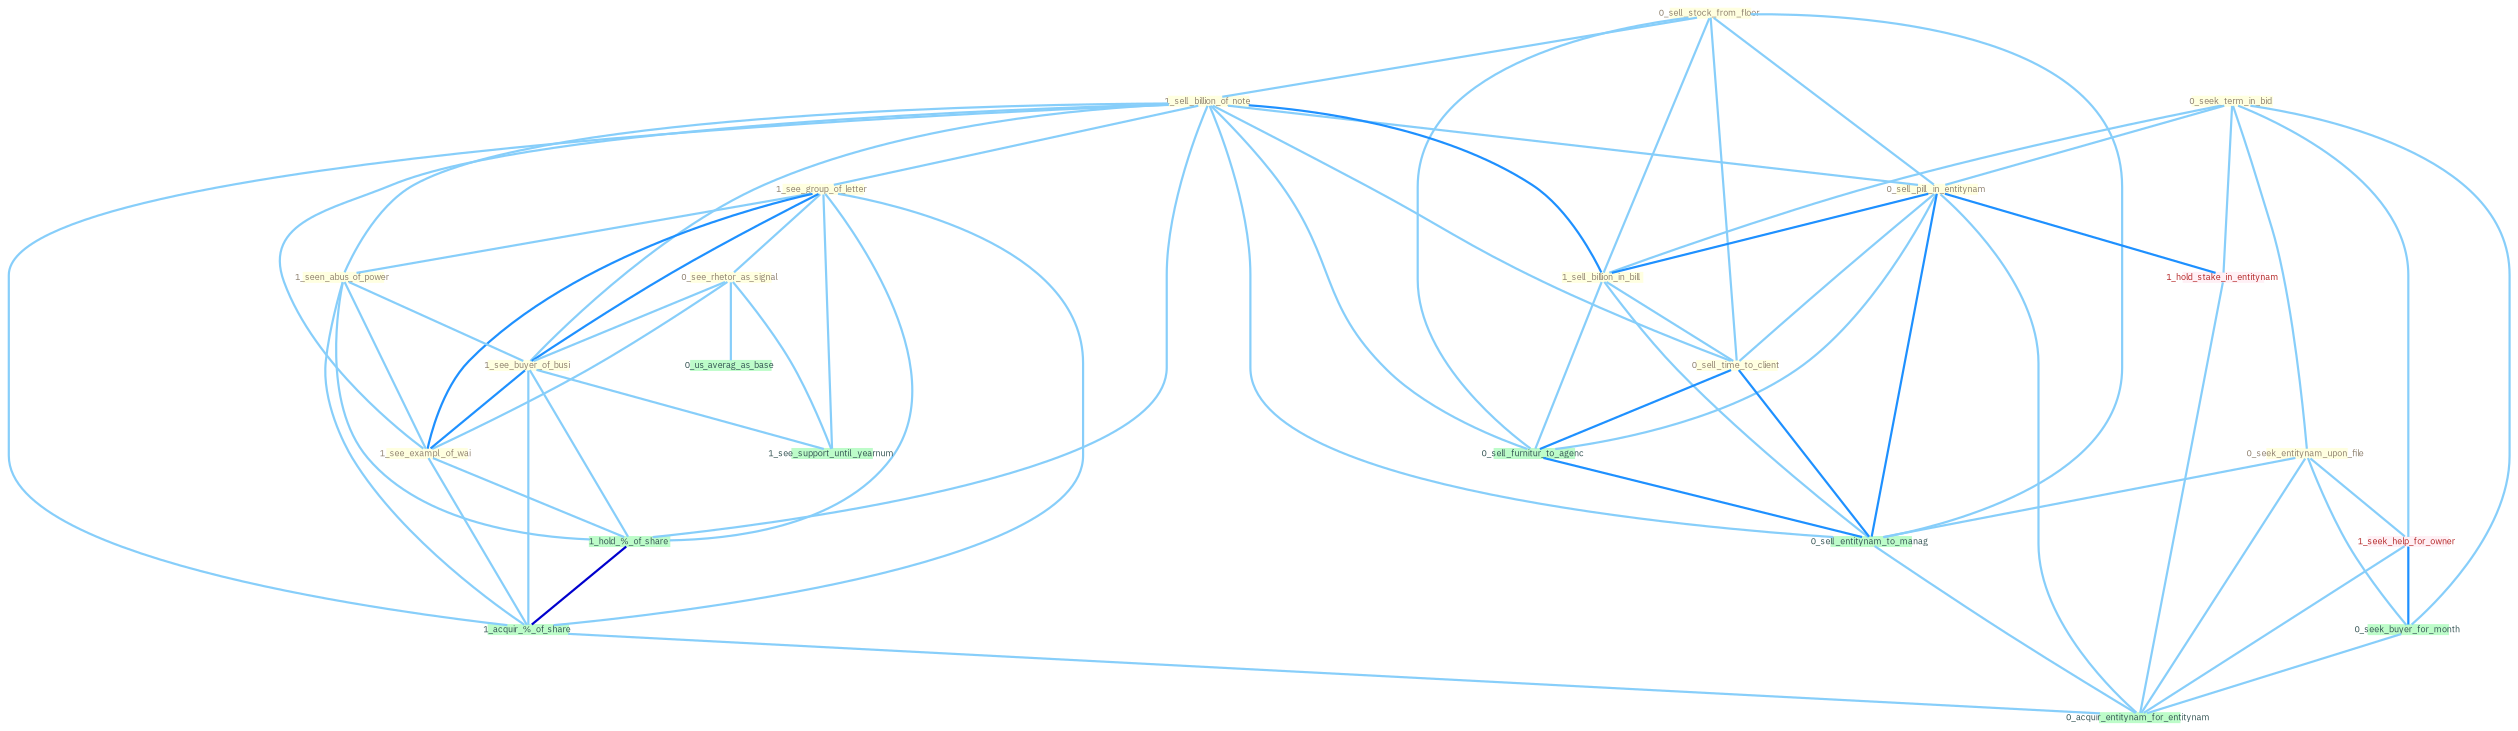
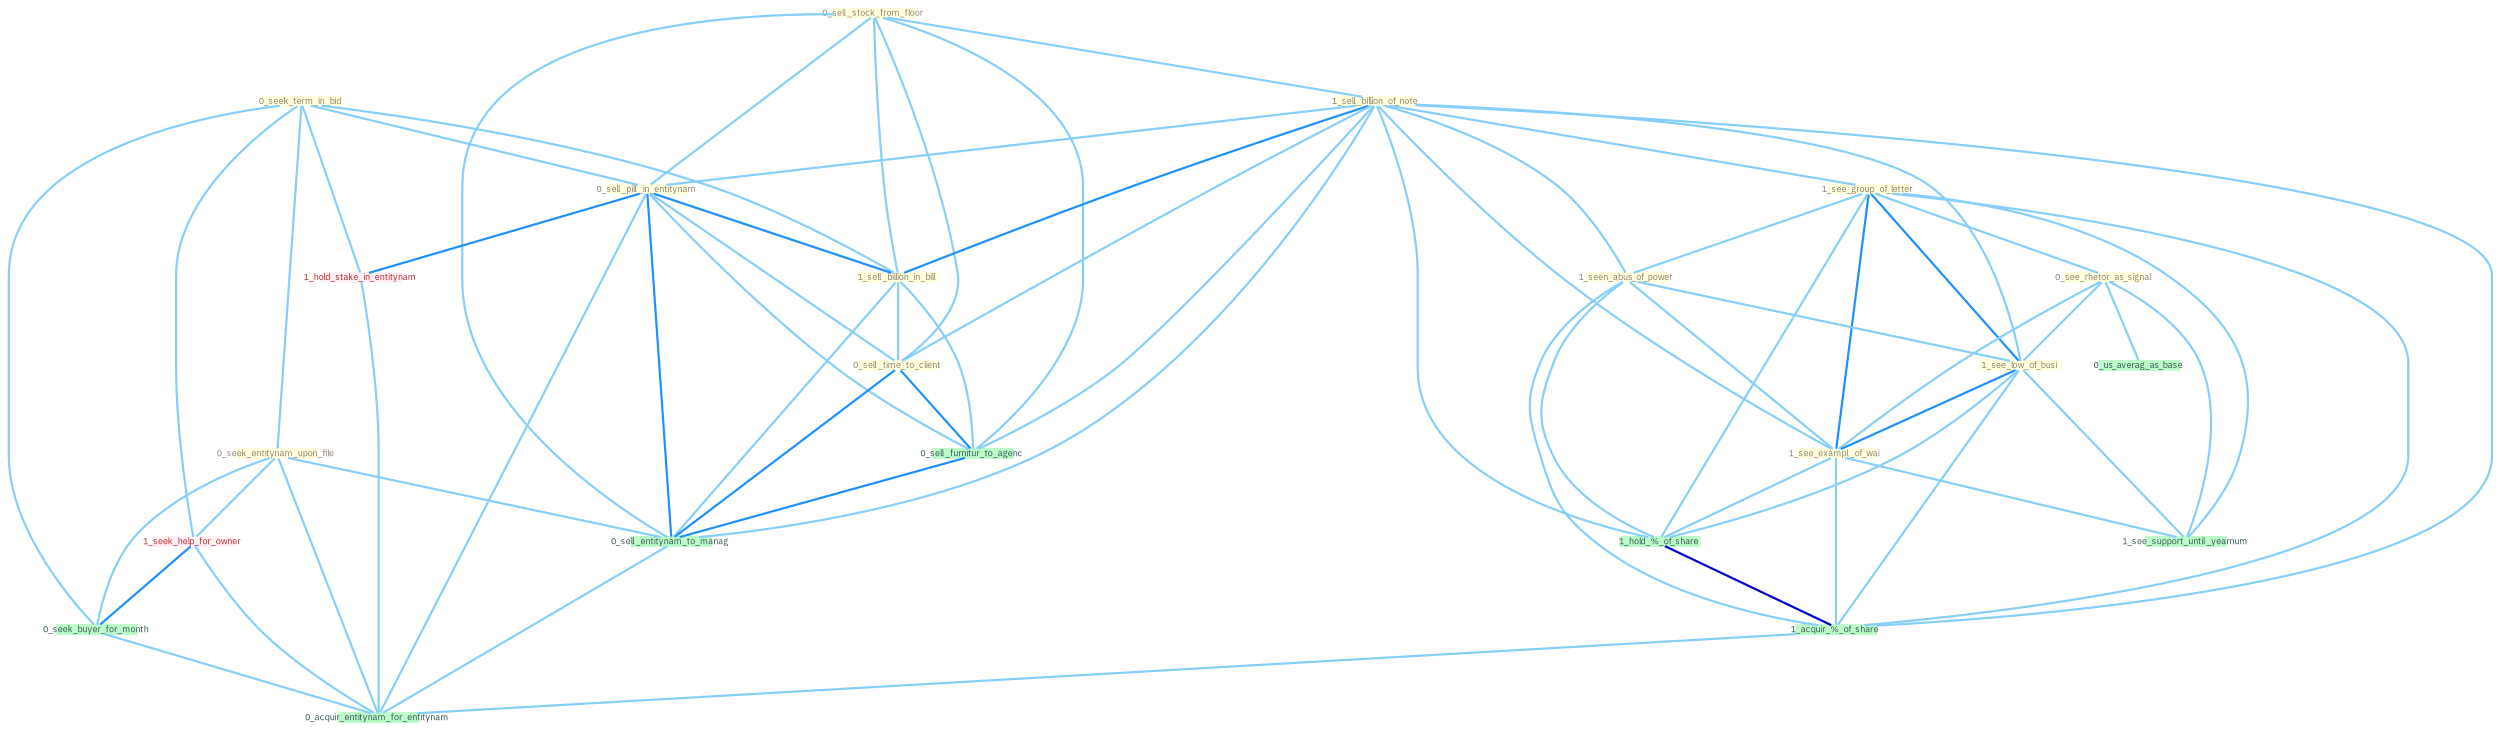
(528, 365) -> (2021, 365)
none -> (2011, 497)
